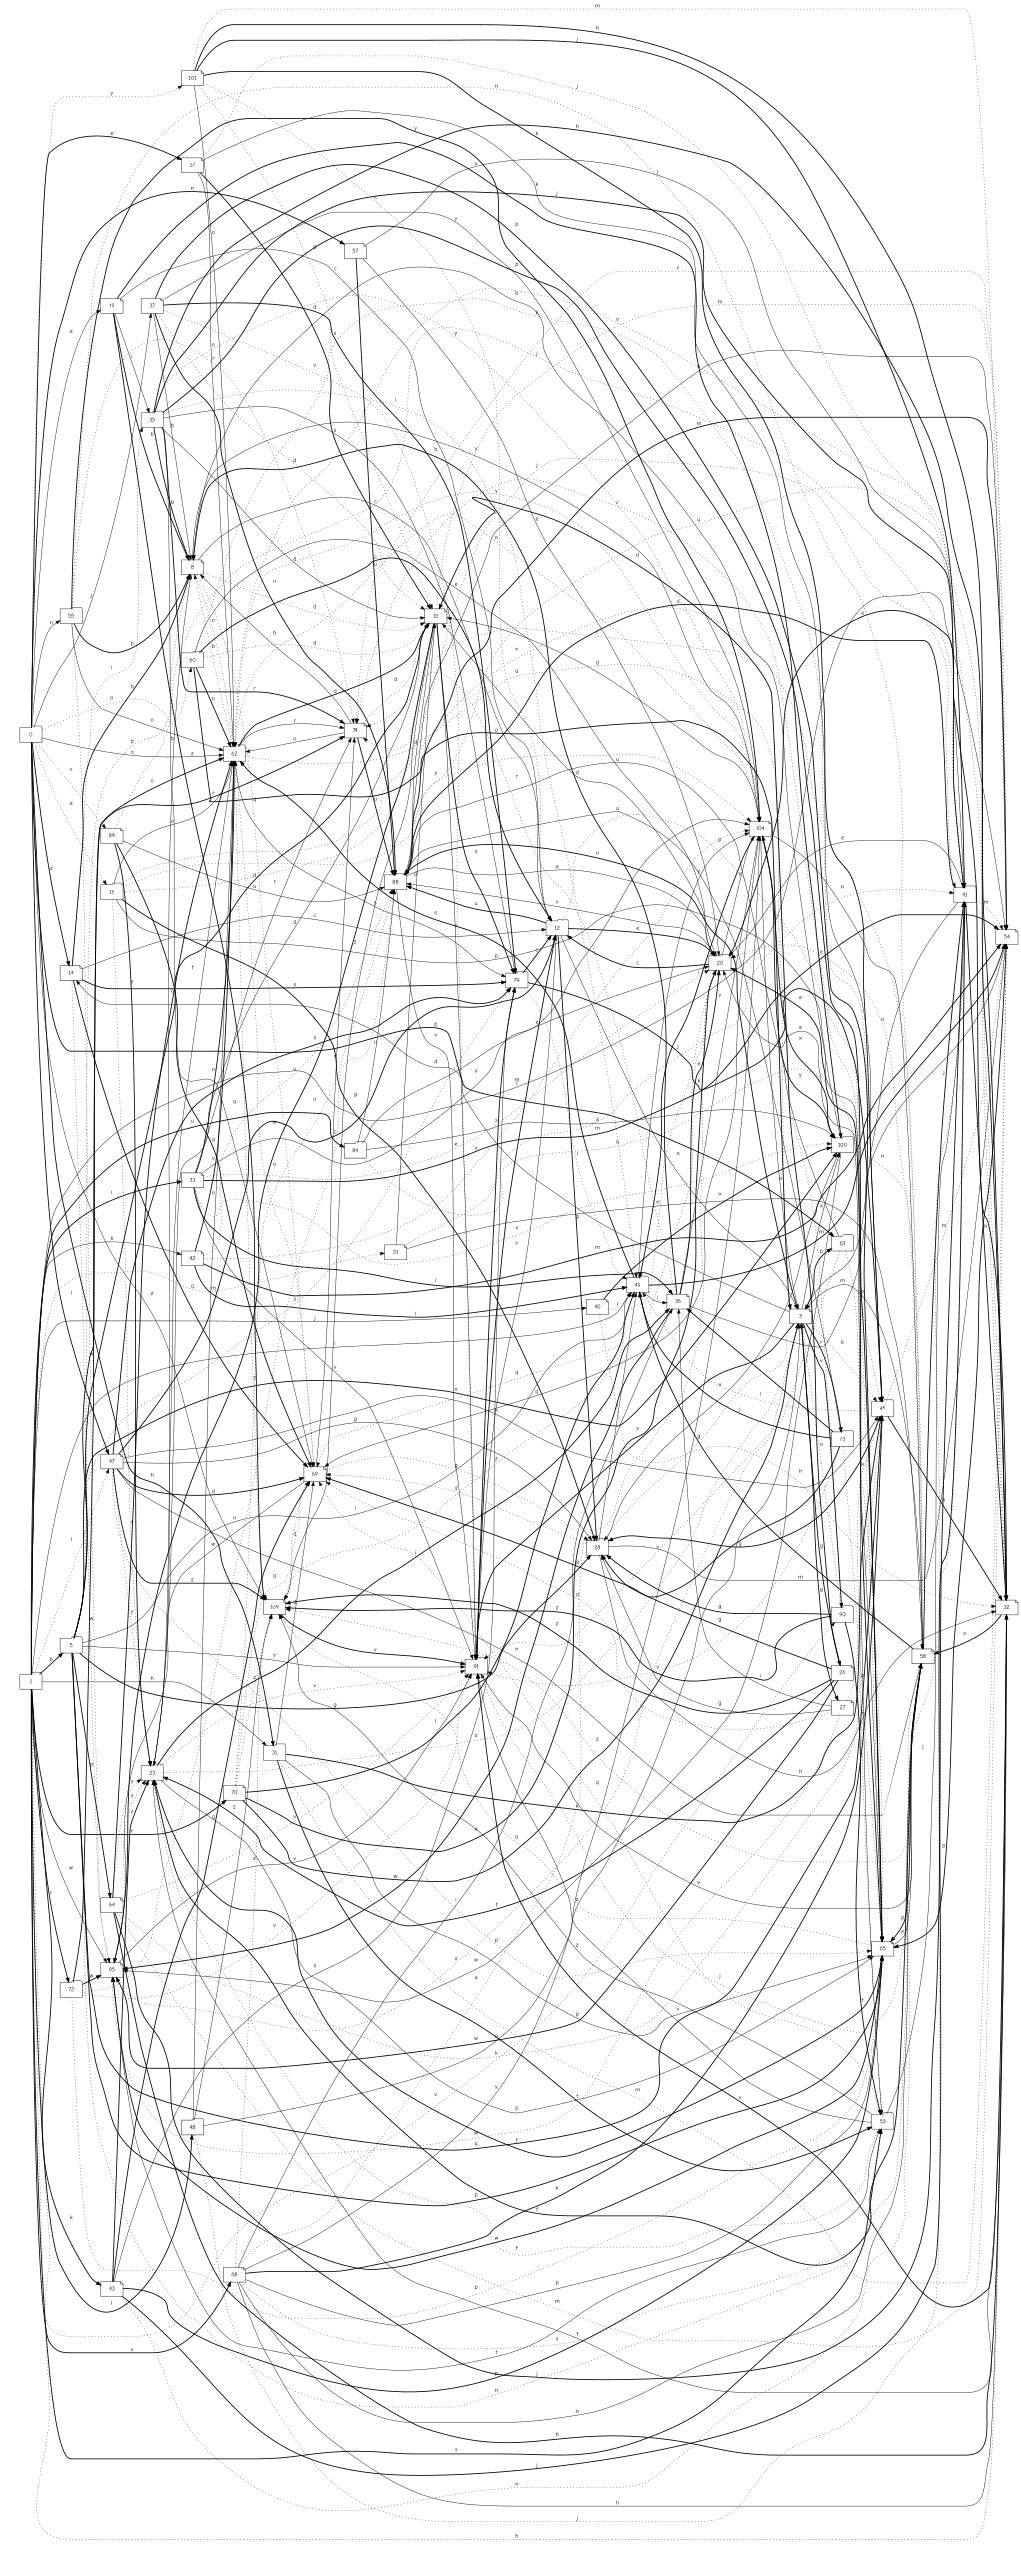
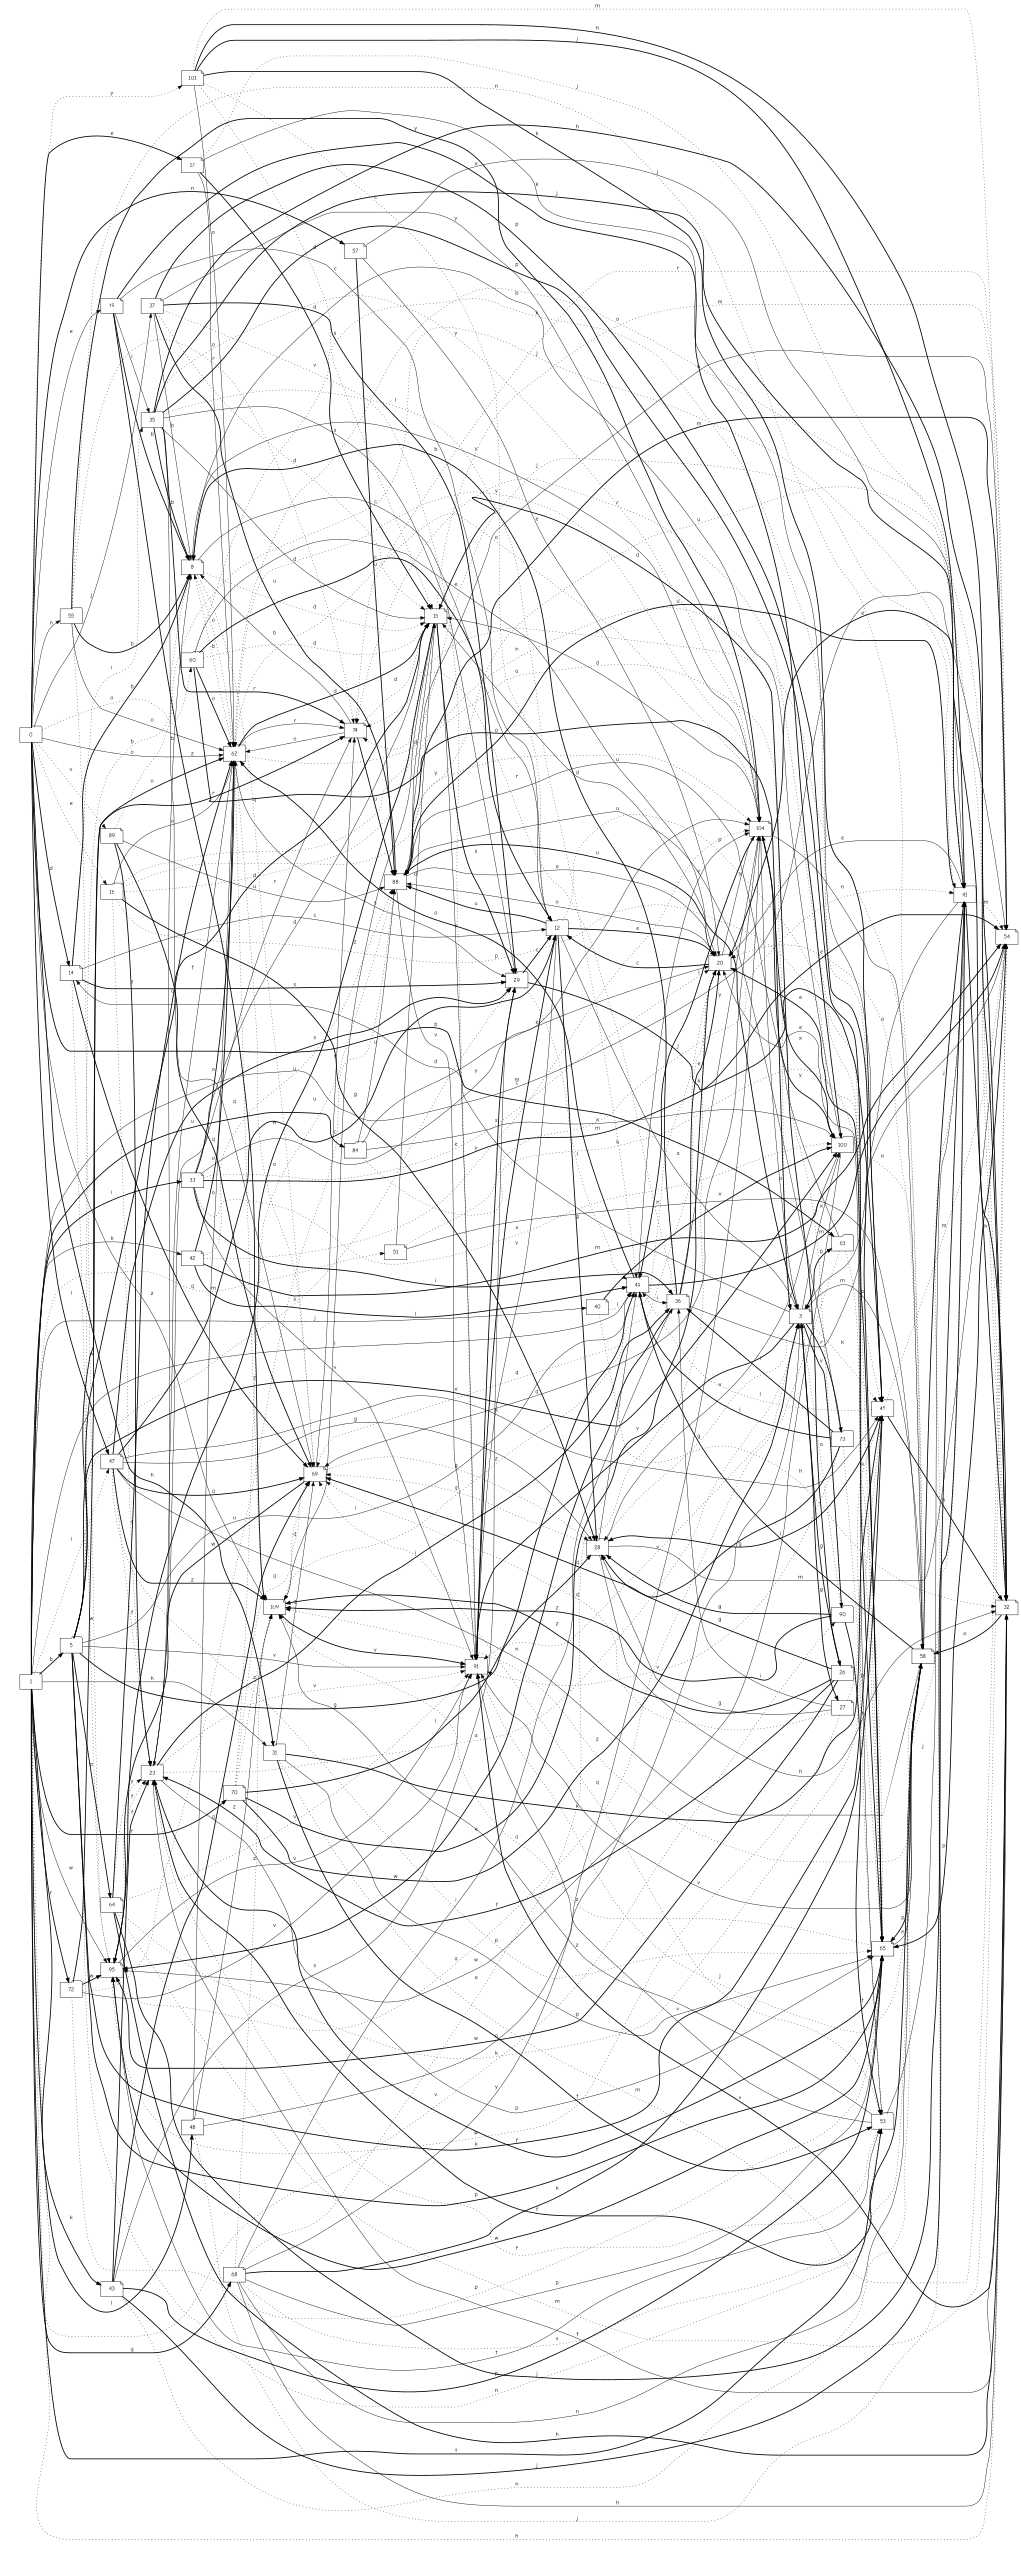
(797, 973) -> (797, 973)
(517, 981) -> (517, 981)
(159, 1705) -> (159, 1705)
(324, 1895) -> (324, 1895)
(132, 2350) -> (132, 2350)
